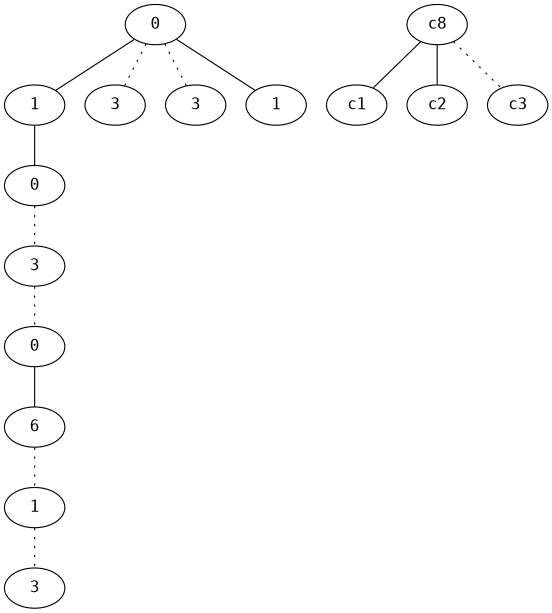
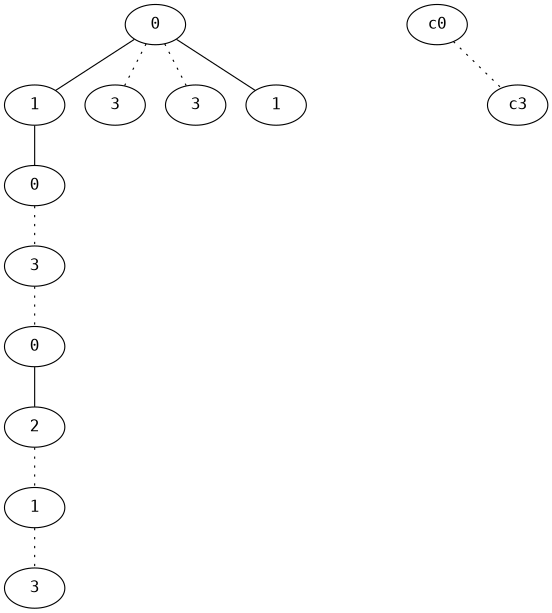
(437, 25) -> (437, 25)
(357, 105) -> none
(437, 105) -> none
(35, 427) -> (35, 427)
